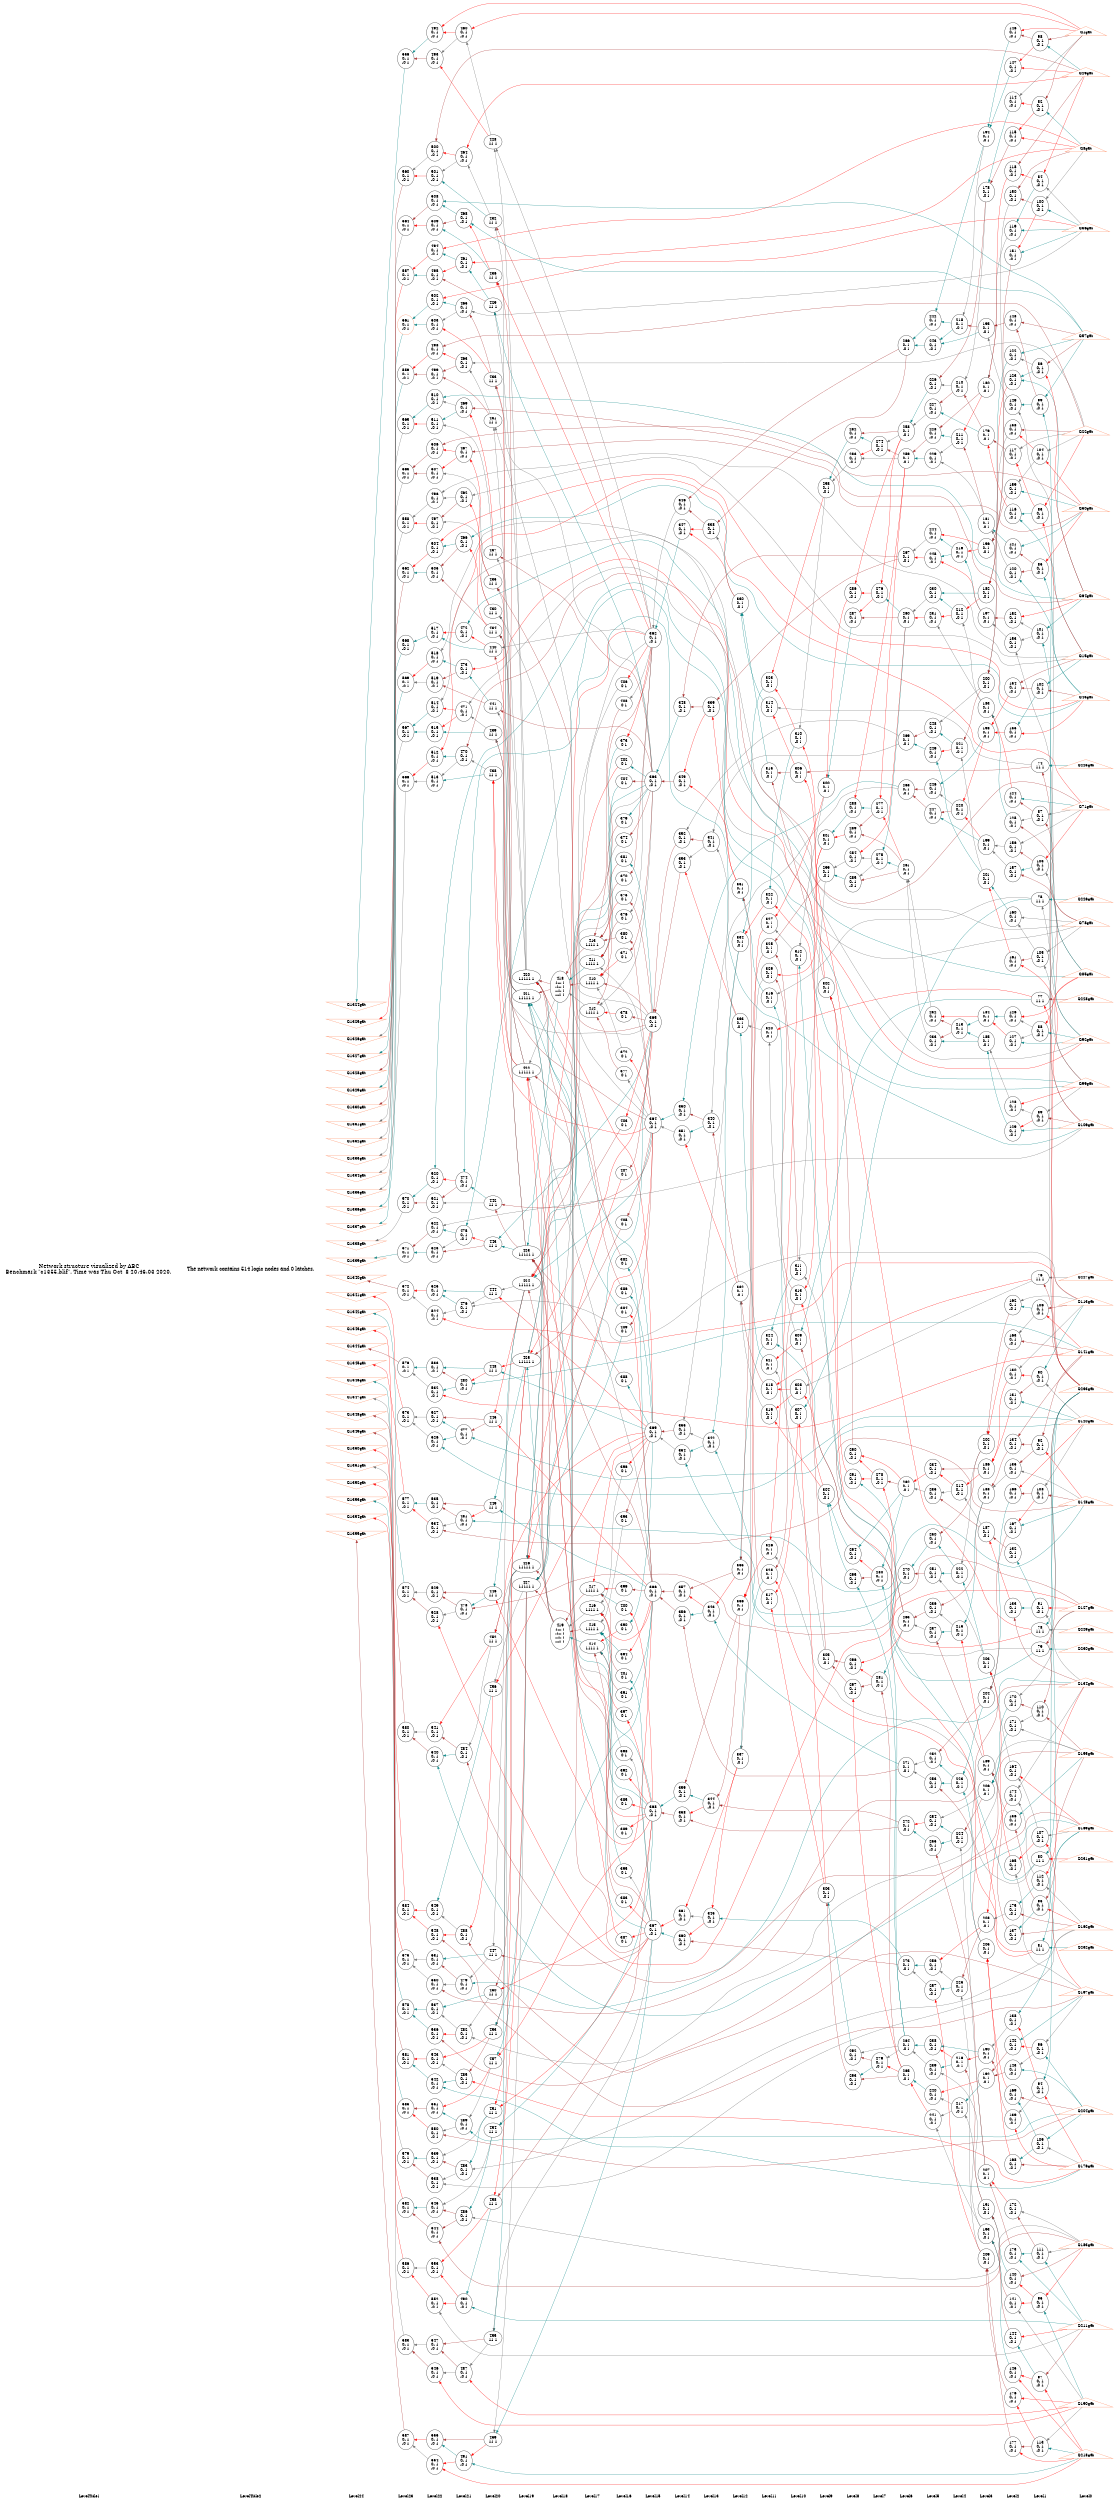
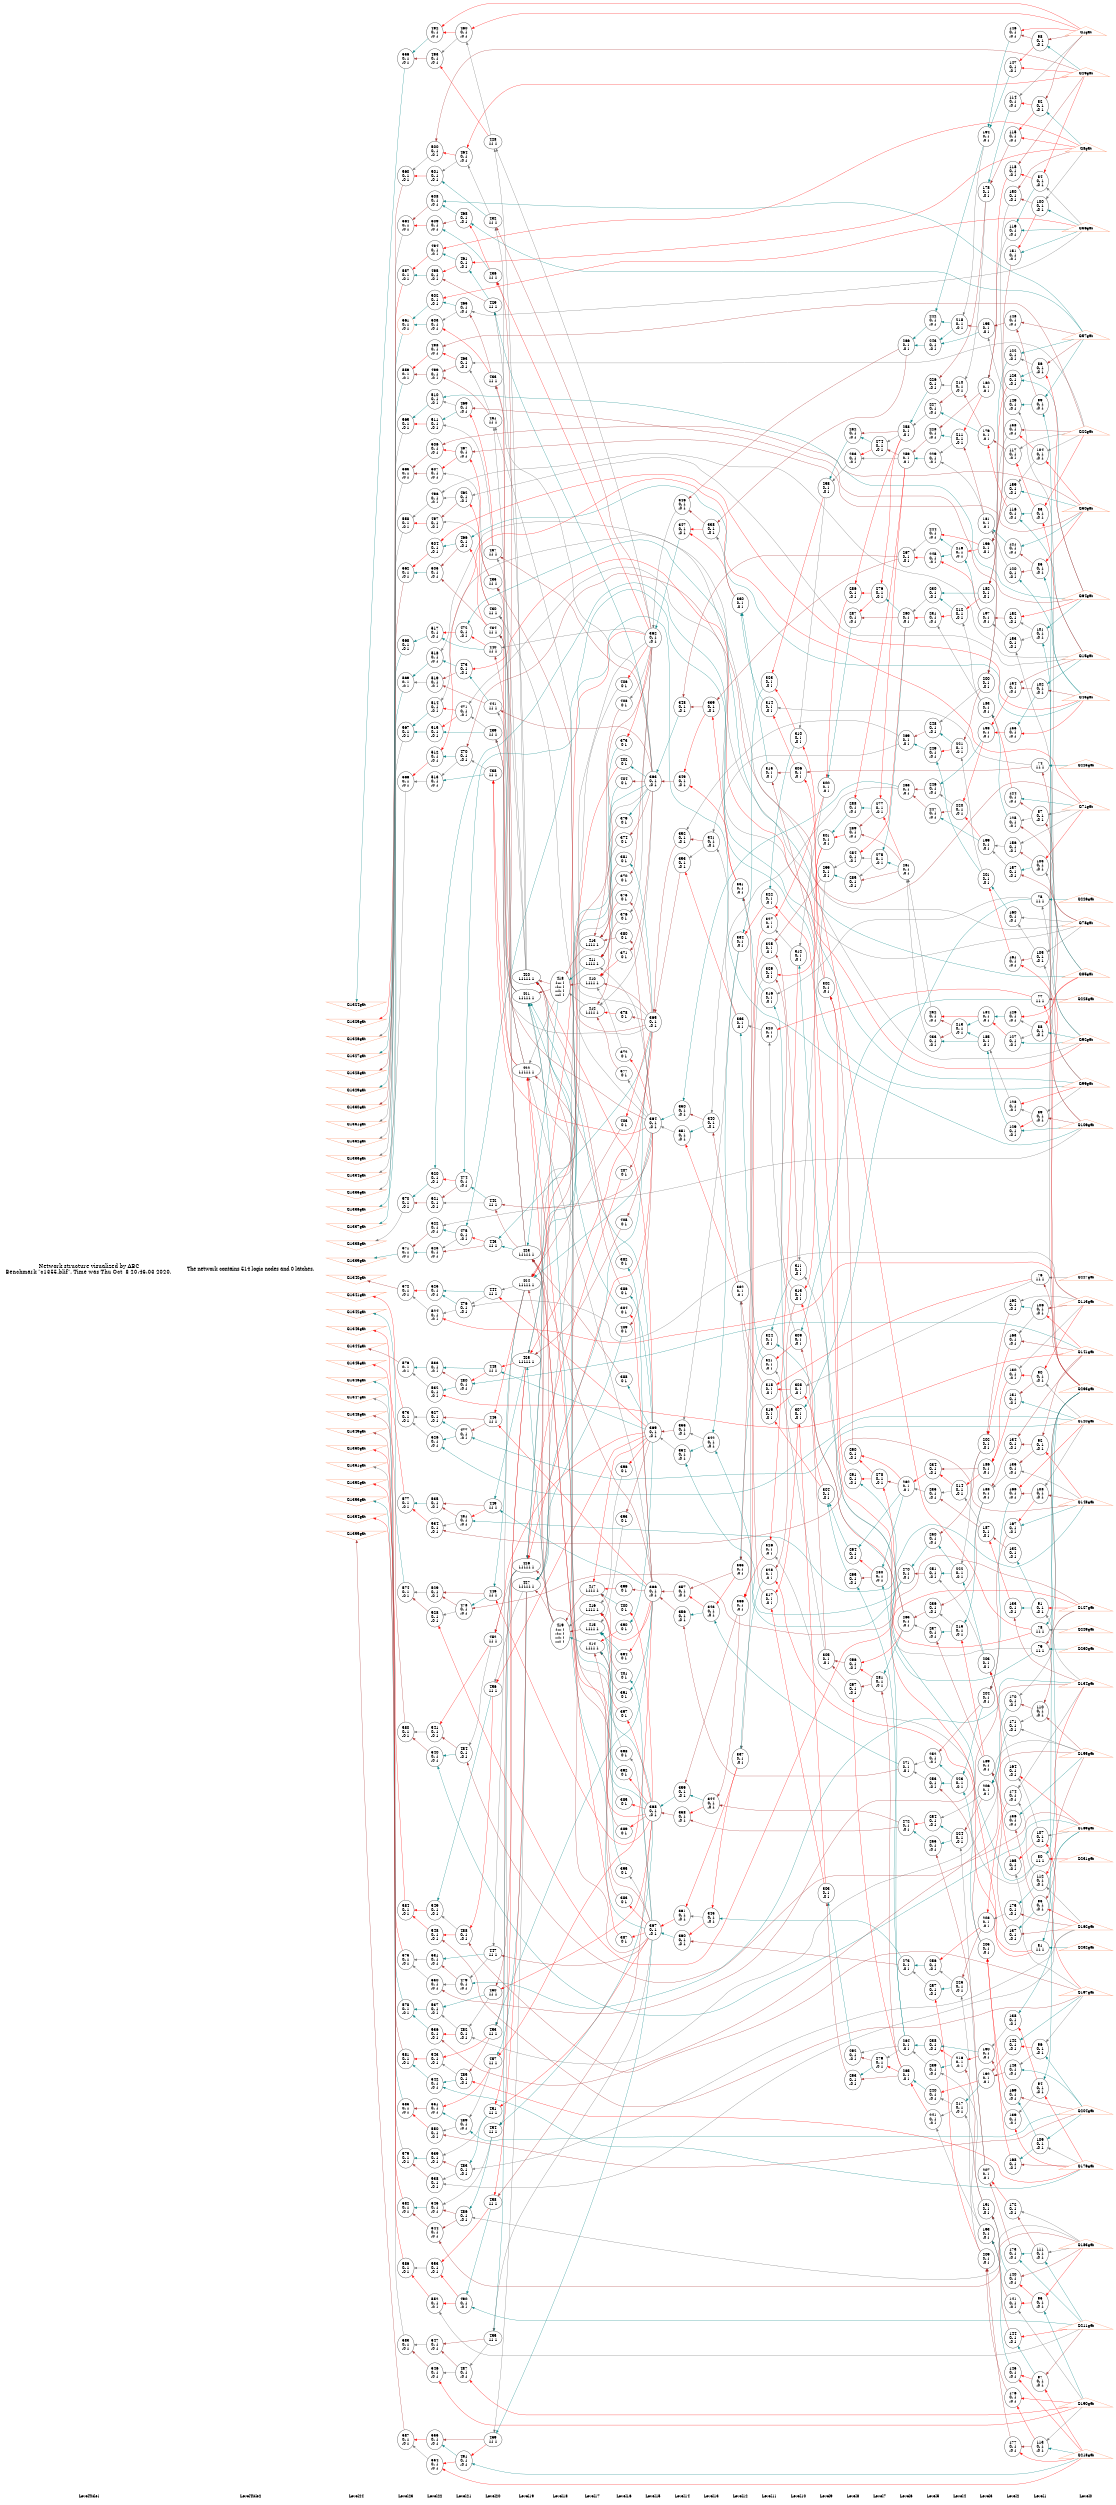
(421, 669) -> (421, 669)
(1064, 1335) -> (1064, 1335)
